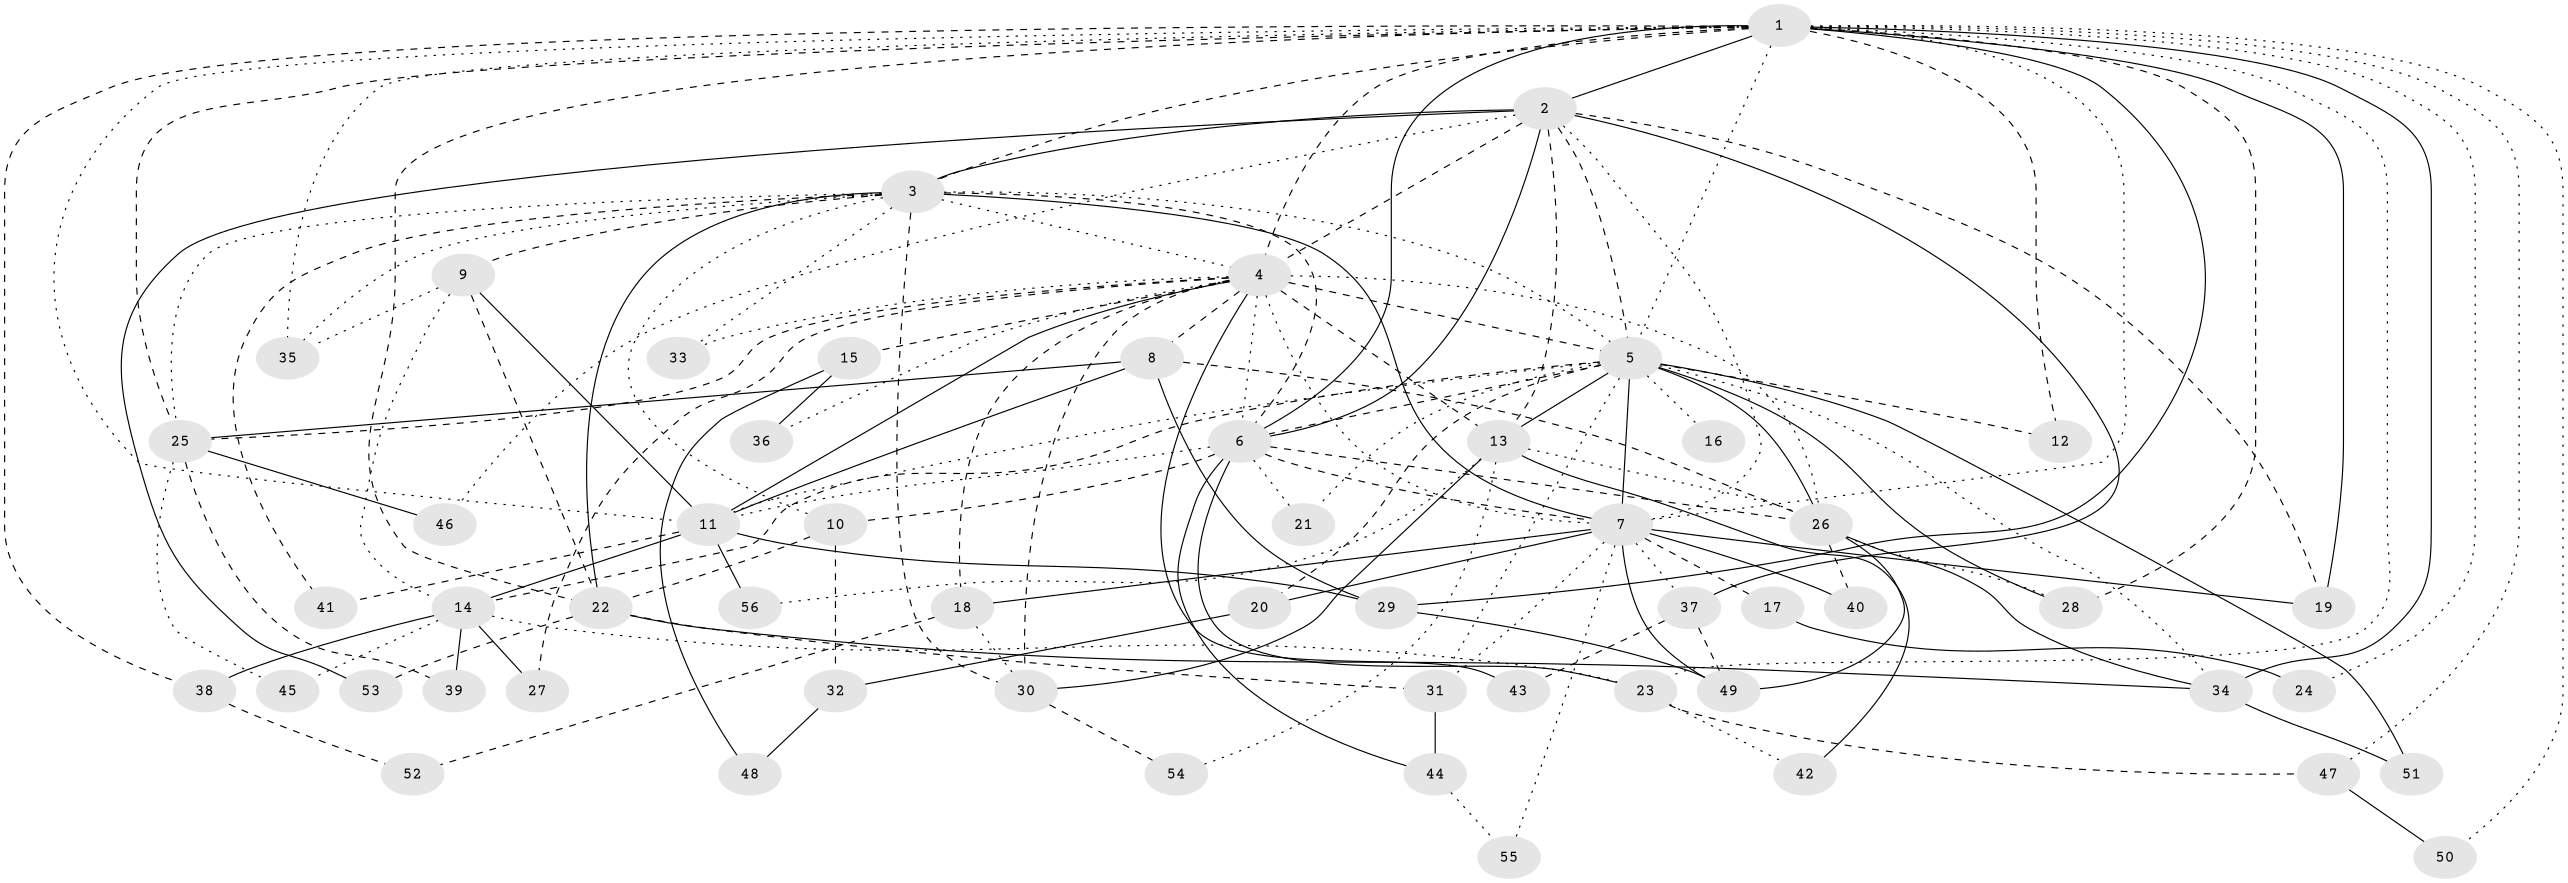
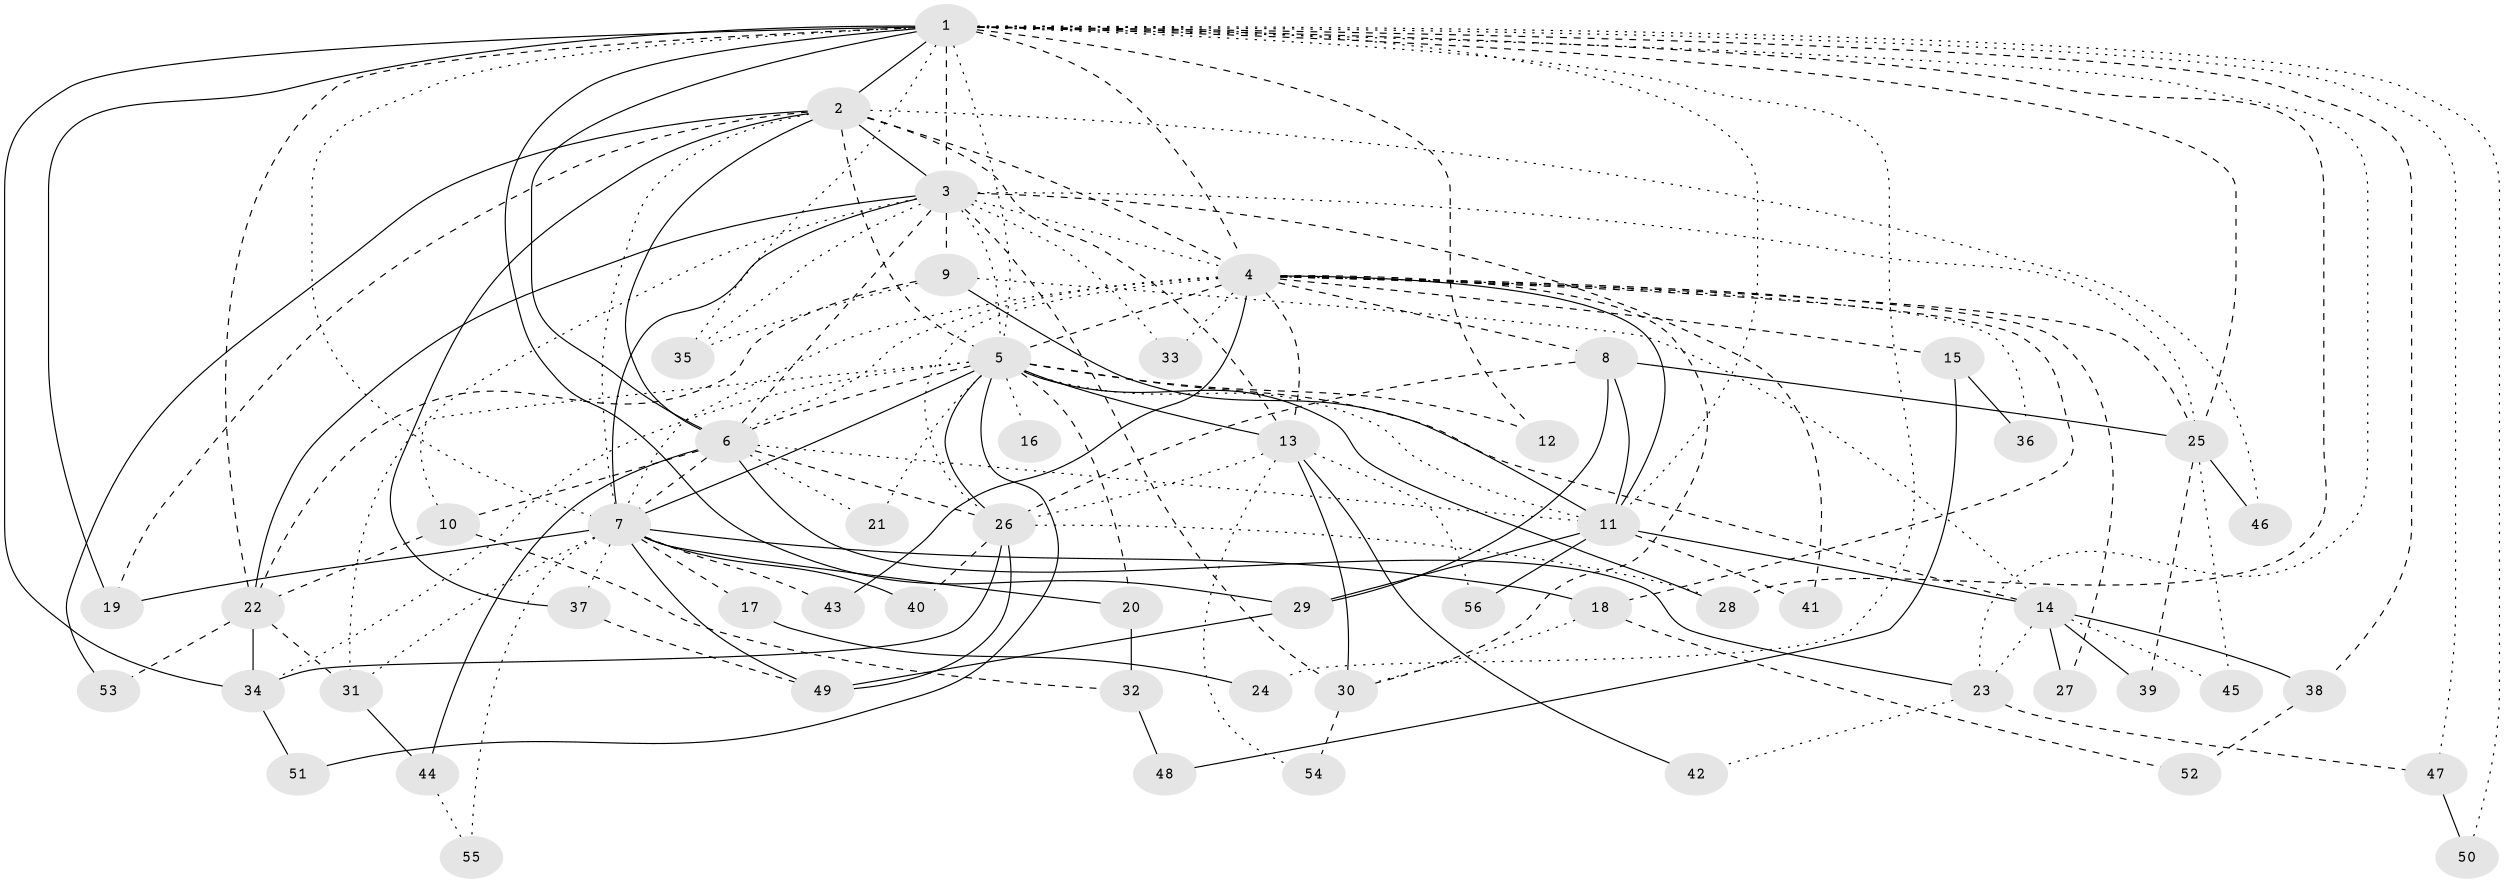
(1595, 654) -> (740, 569)
